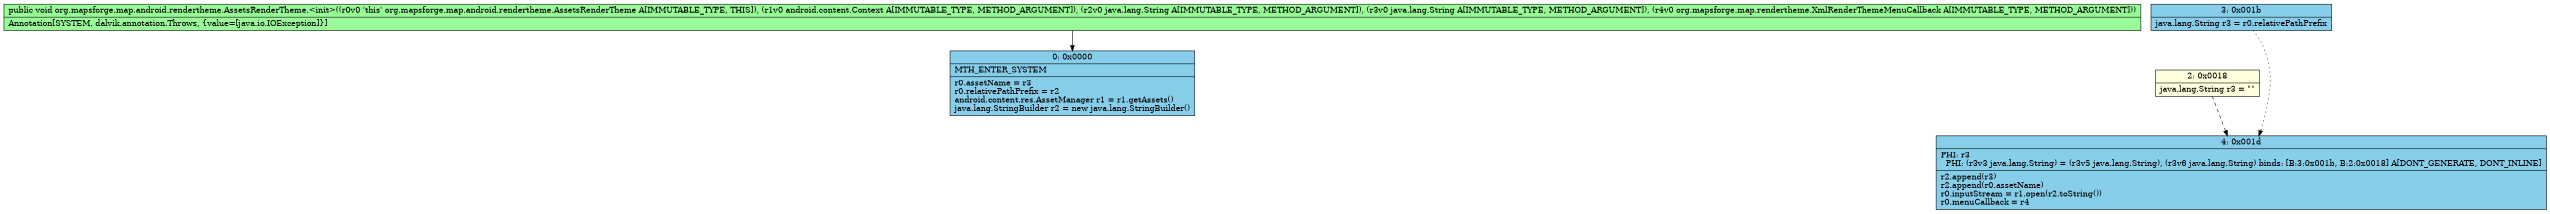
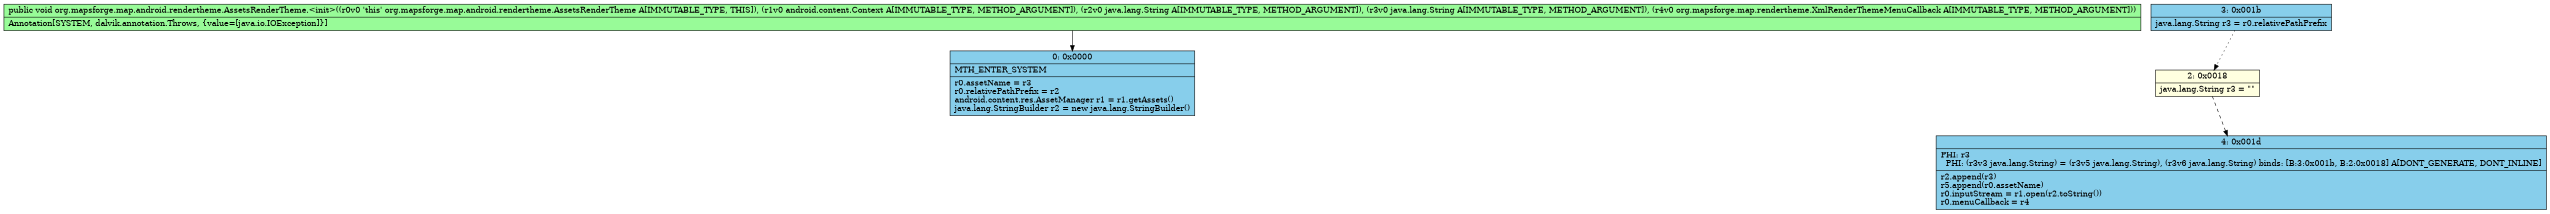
(2270, 79) -> (2226, 48)
(1992, 186) -> (1992, 186)
